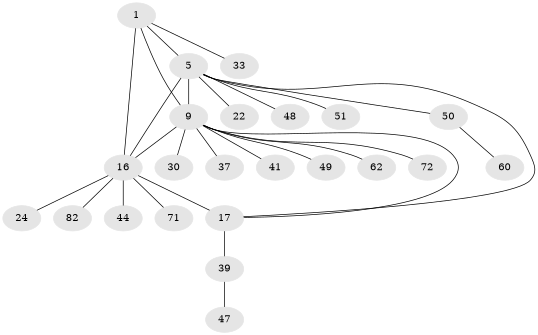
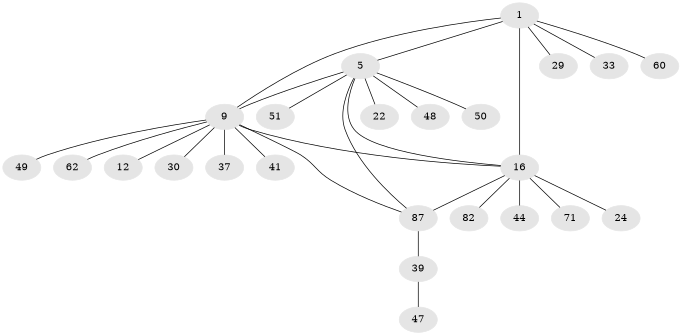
none -> (558, 66)
(477, 142) -> (591, 38)
(427, 168) -> (123, 168)
(225, 218) -> (418, 218)
